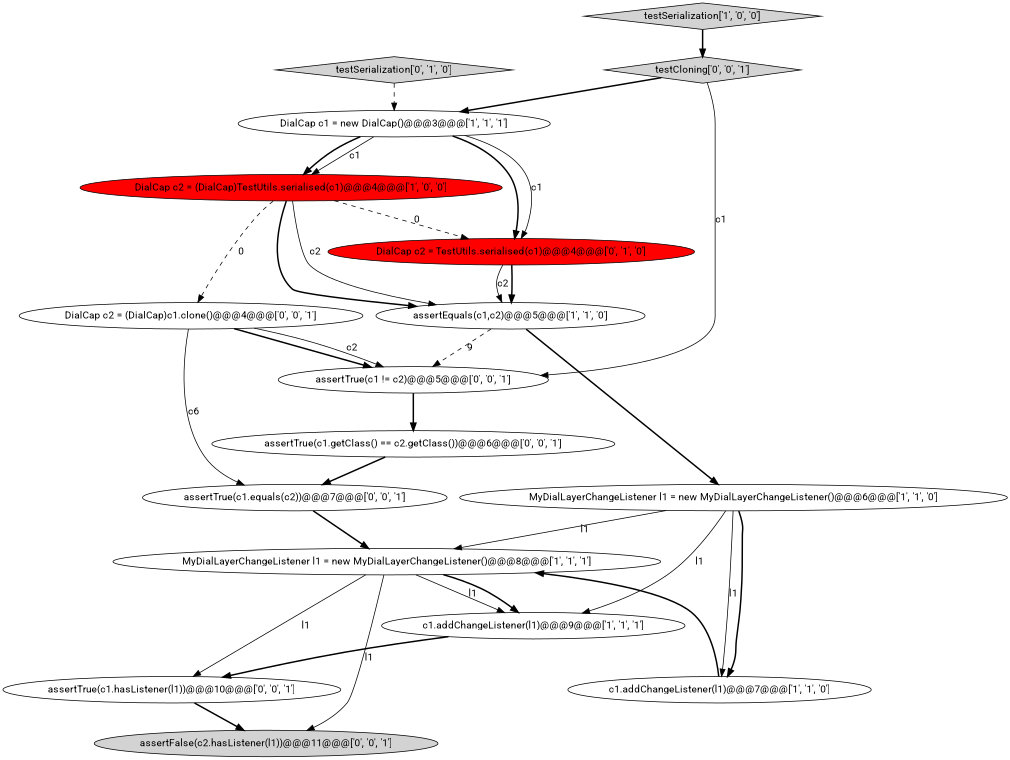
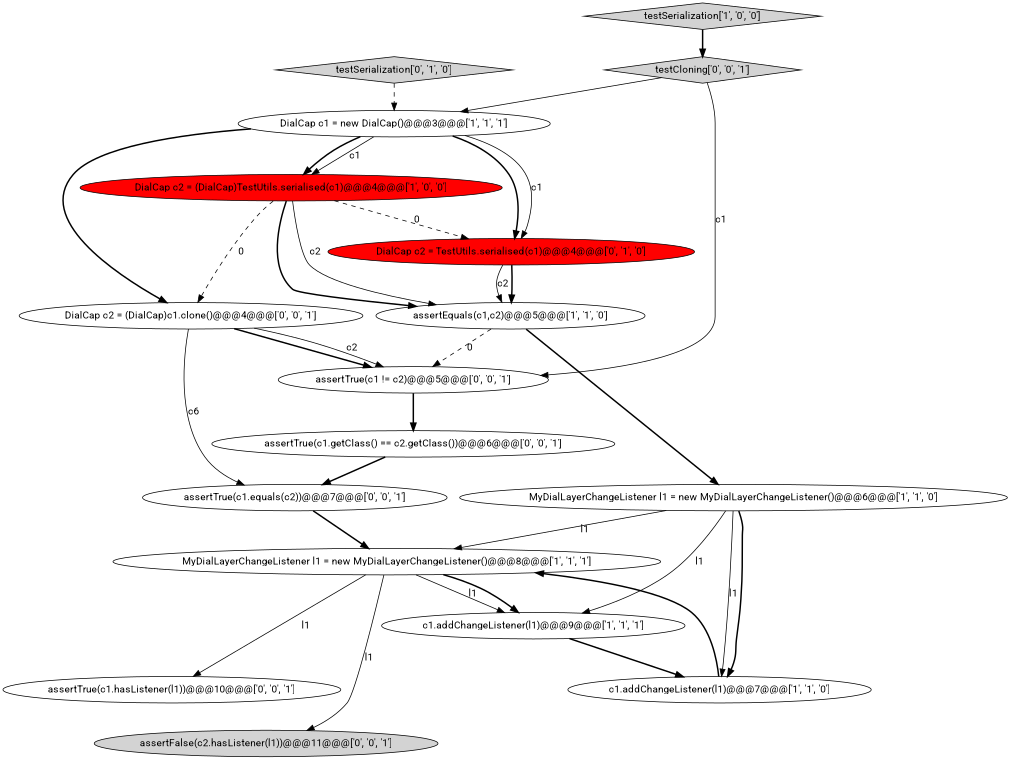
(565, 94) -> (565, 94)
none -> (79, 170)
(470, 348) -> (470, 348)
(339, 653) -> (623, 656)
(216, 715) -> none
